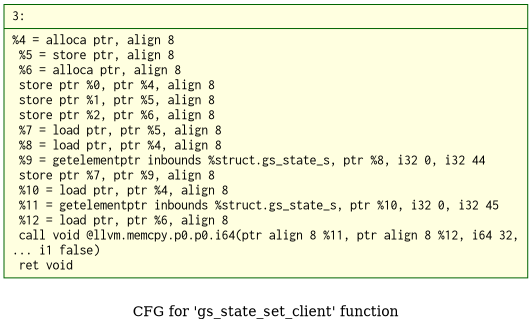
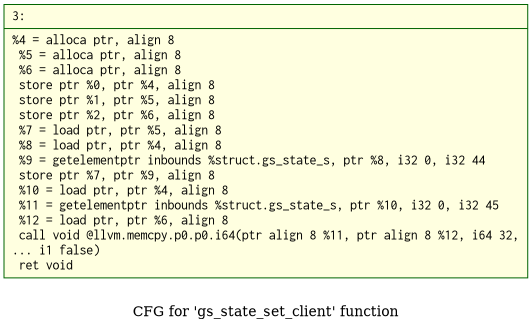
(94, 55) -> (97, 55)
